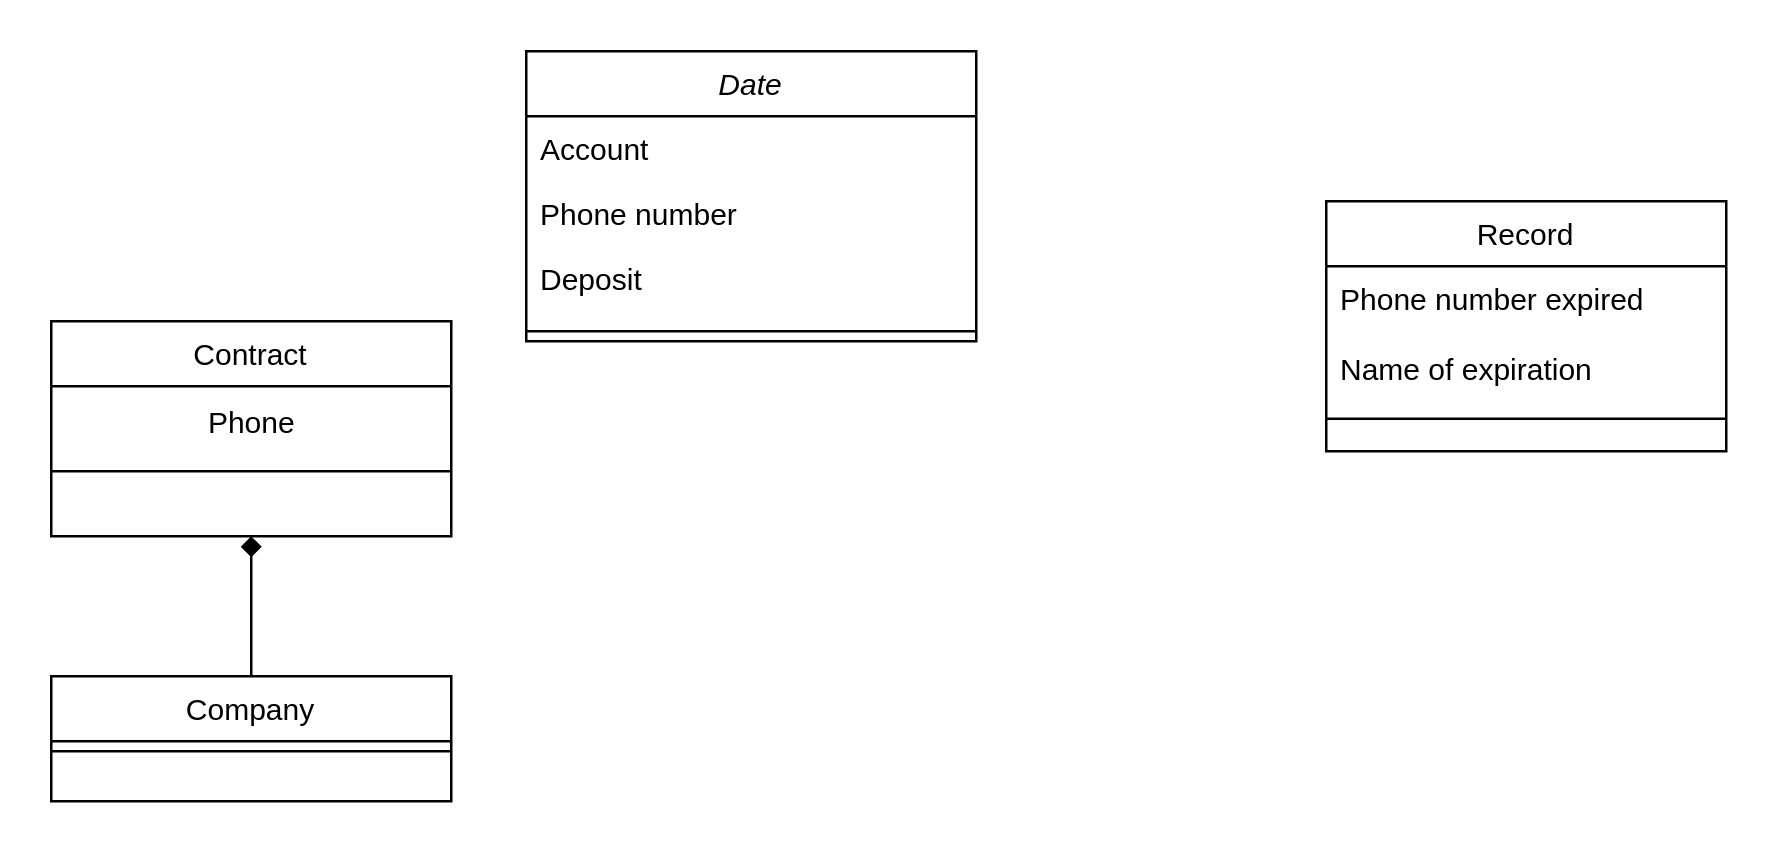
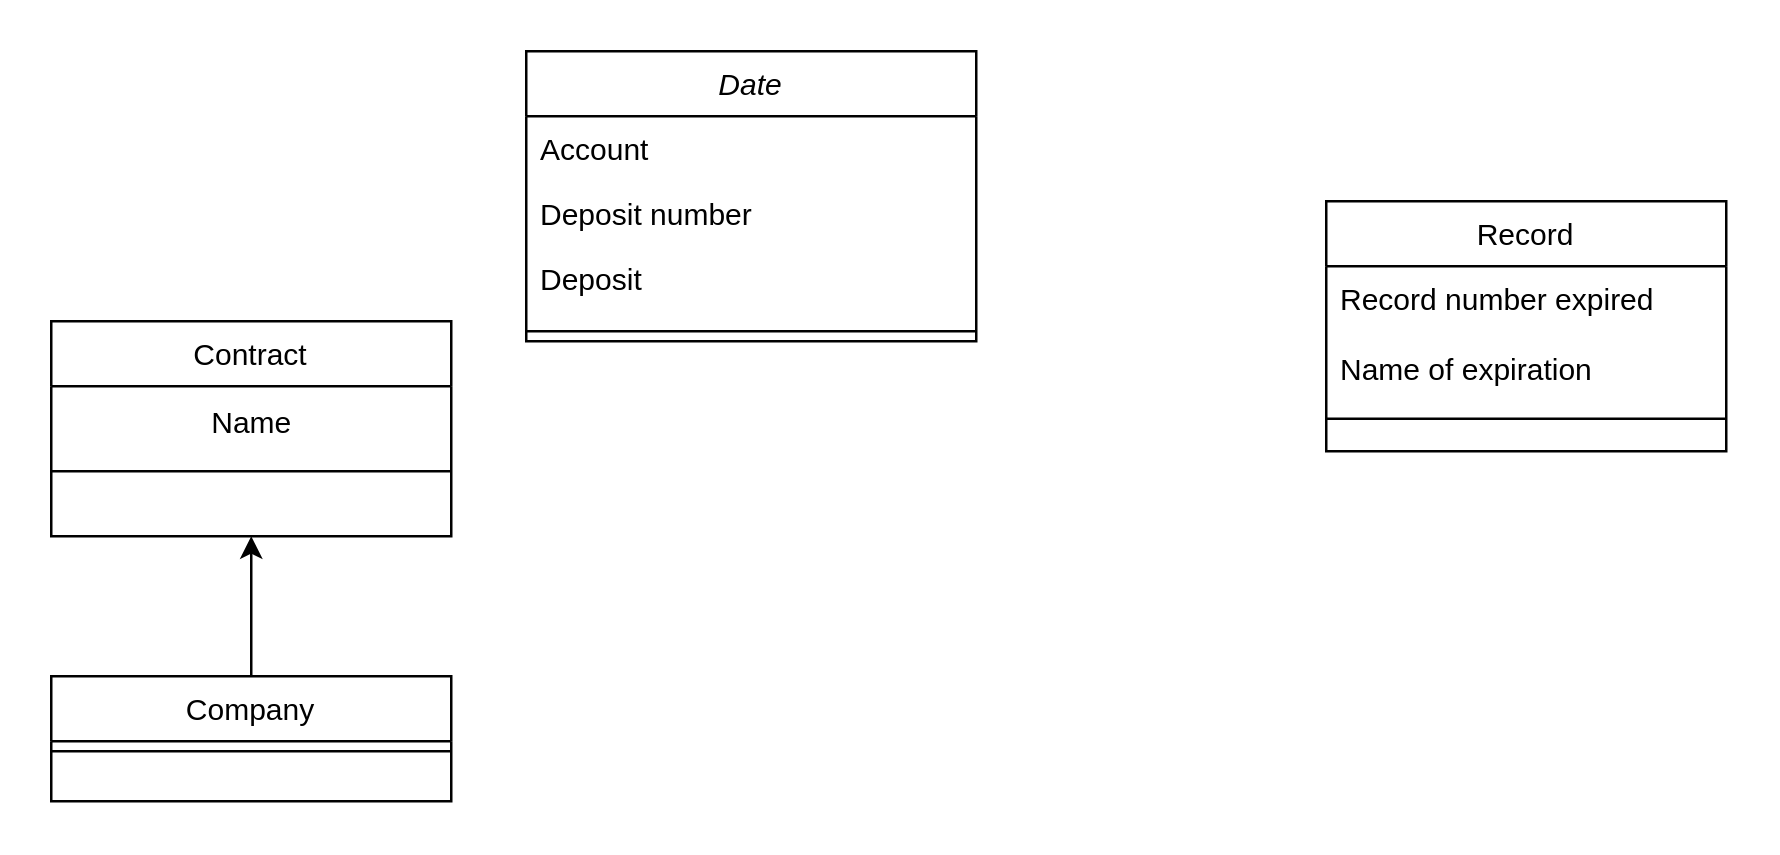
(637, 215) -> (650, 215)
(1496, 300) -> (1505, 300)
(253, 424) -> (253, 424)
(251, 557) -> (251, 555)
